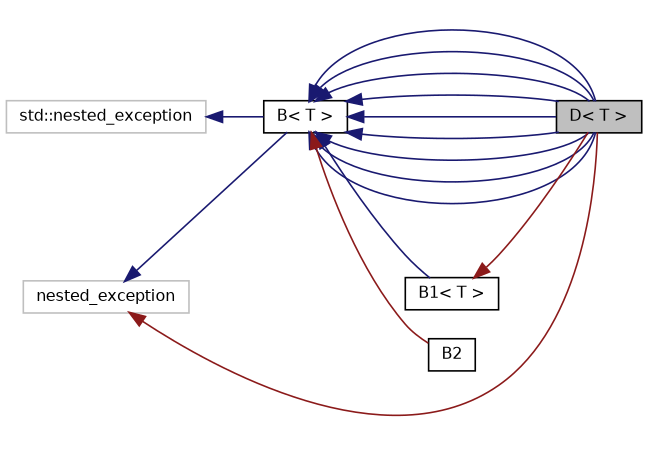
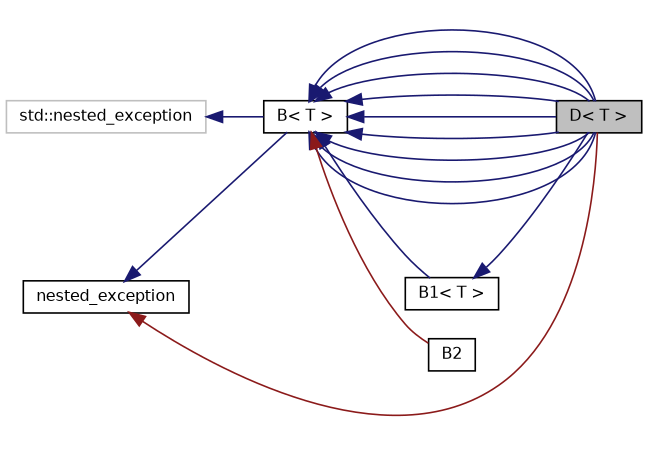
(541, 203) -> (541, 203)
(106, 297) -> (106, 297)
